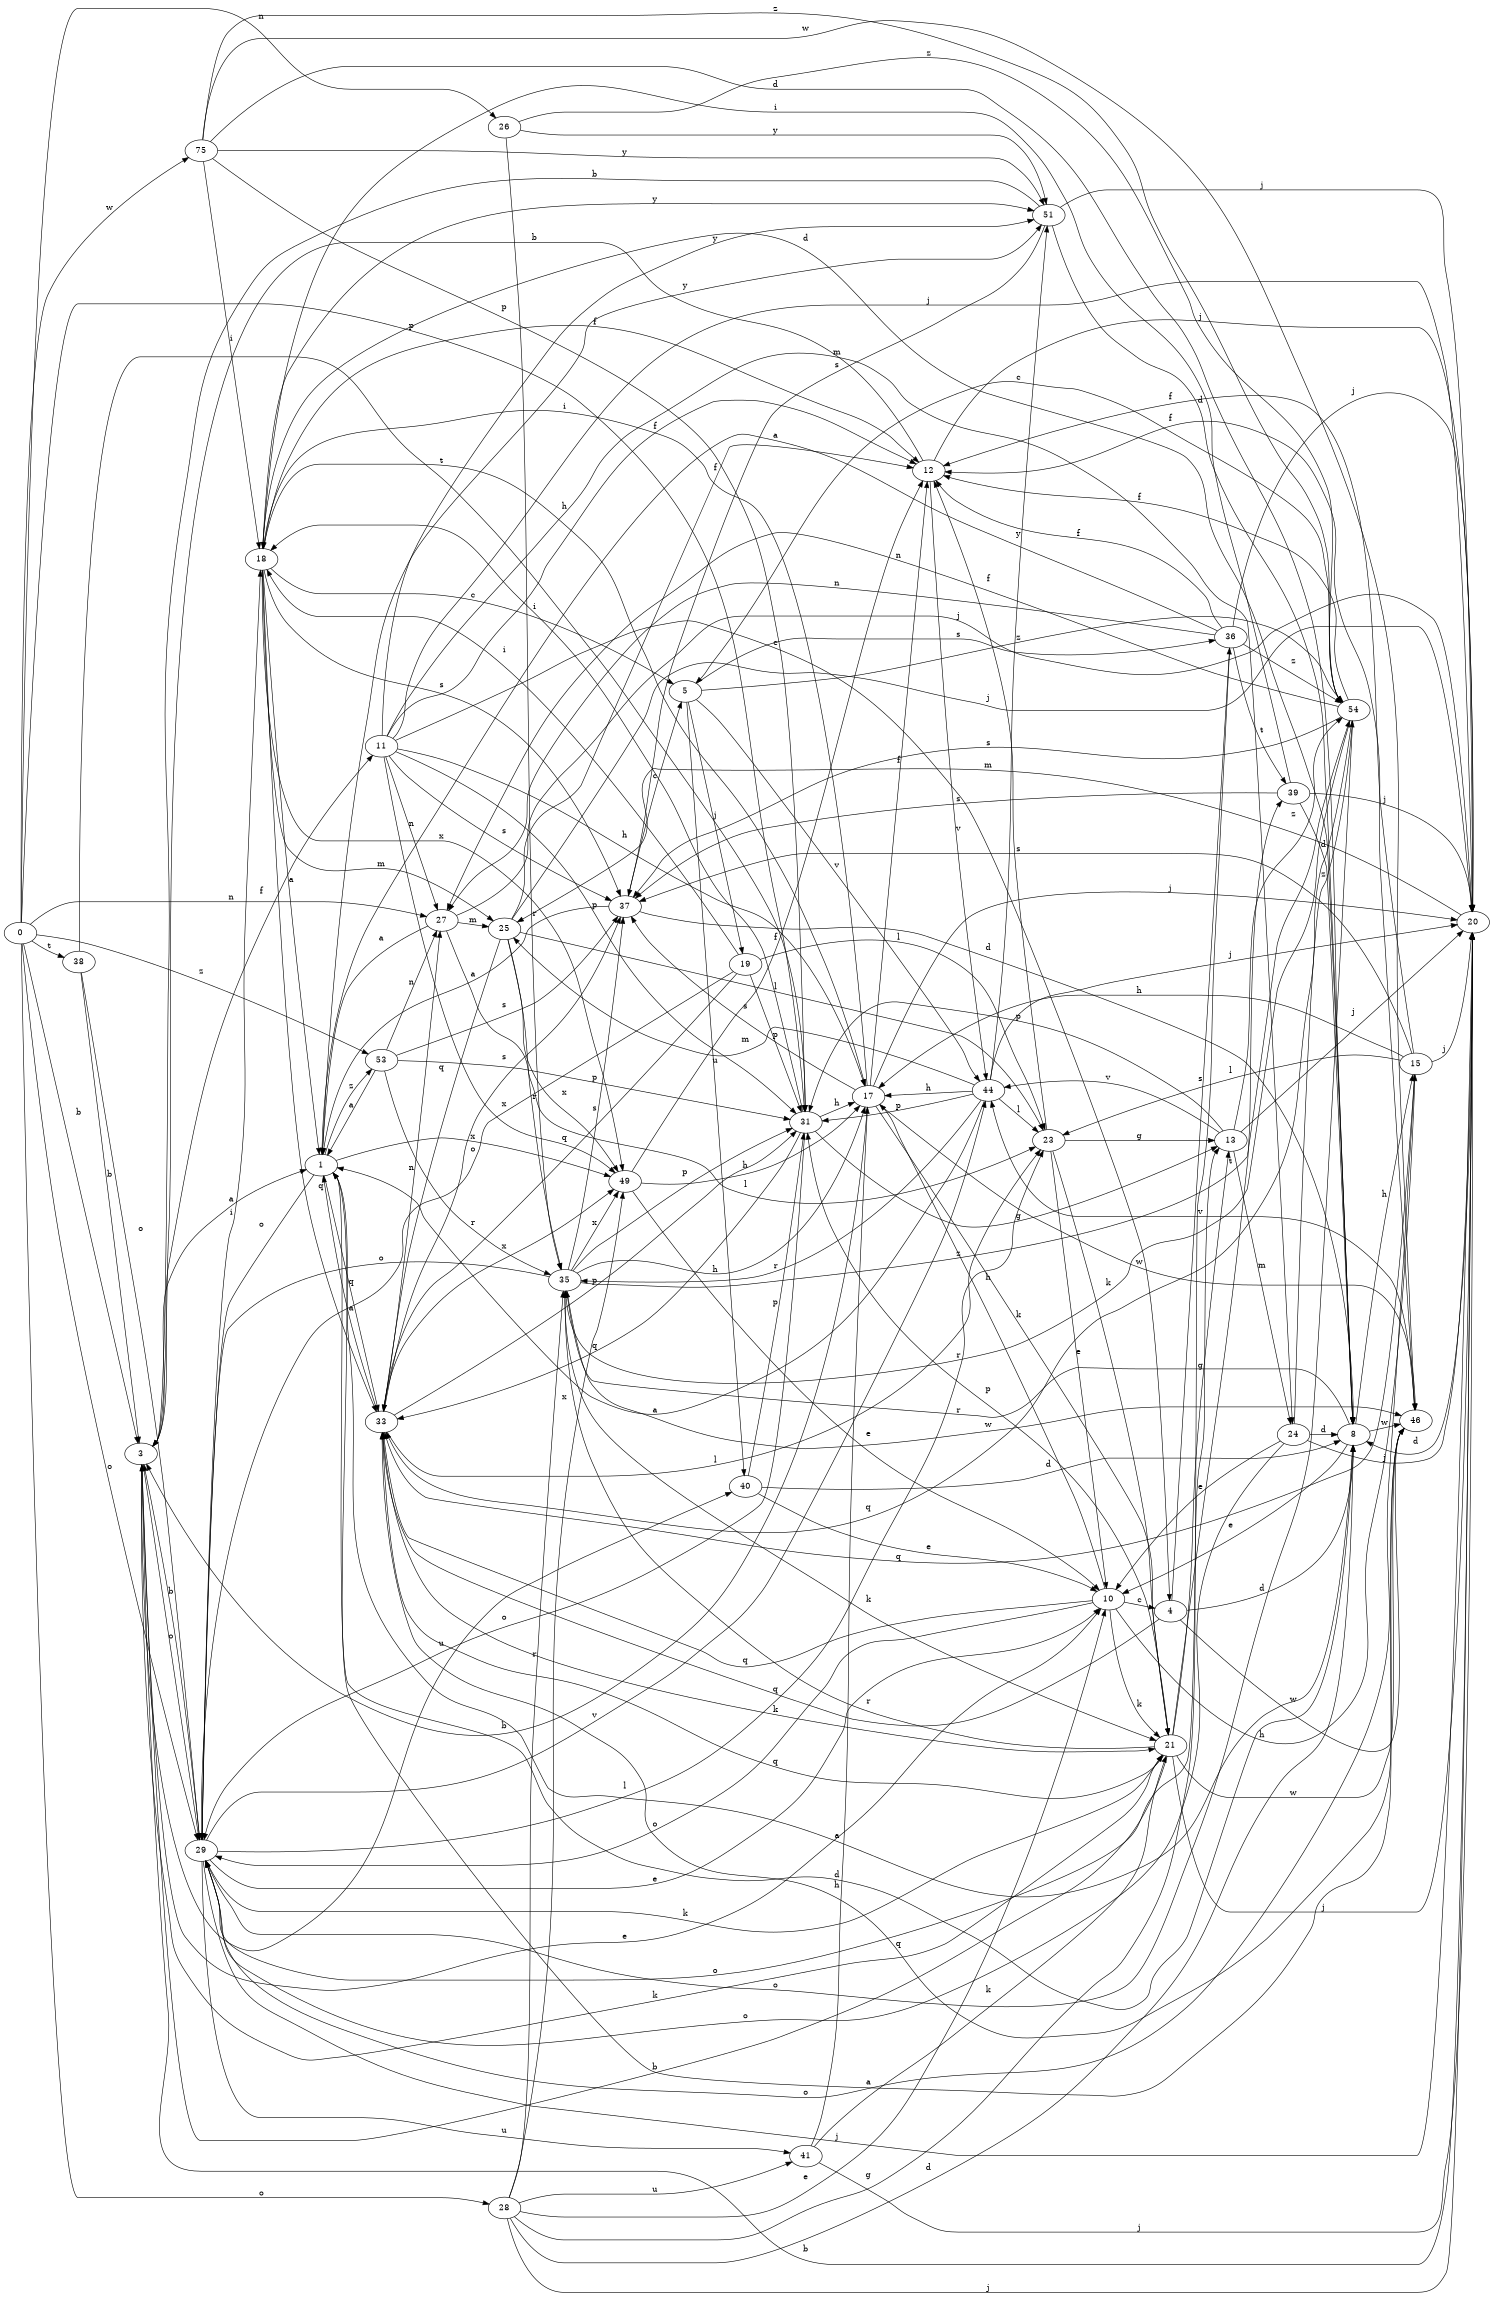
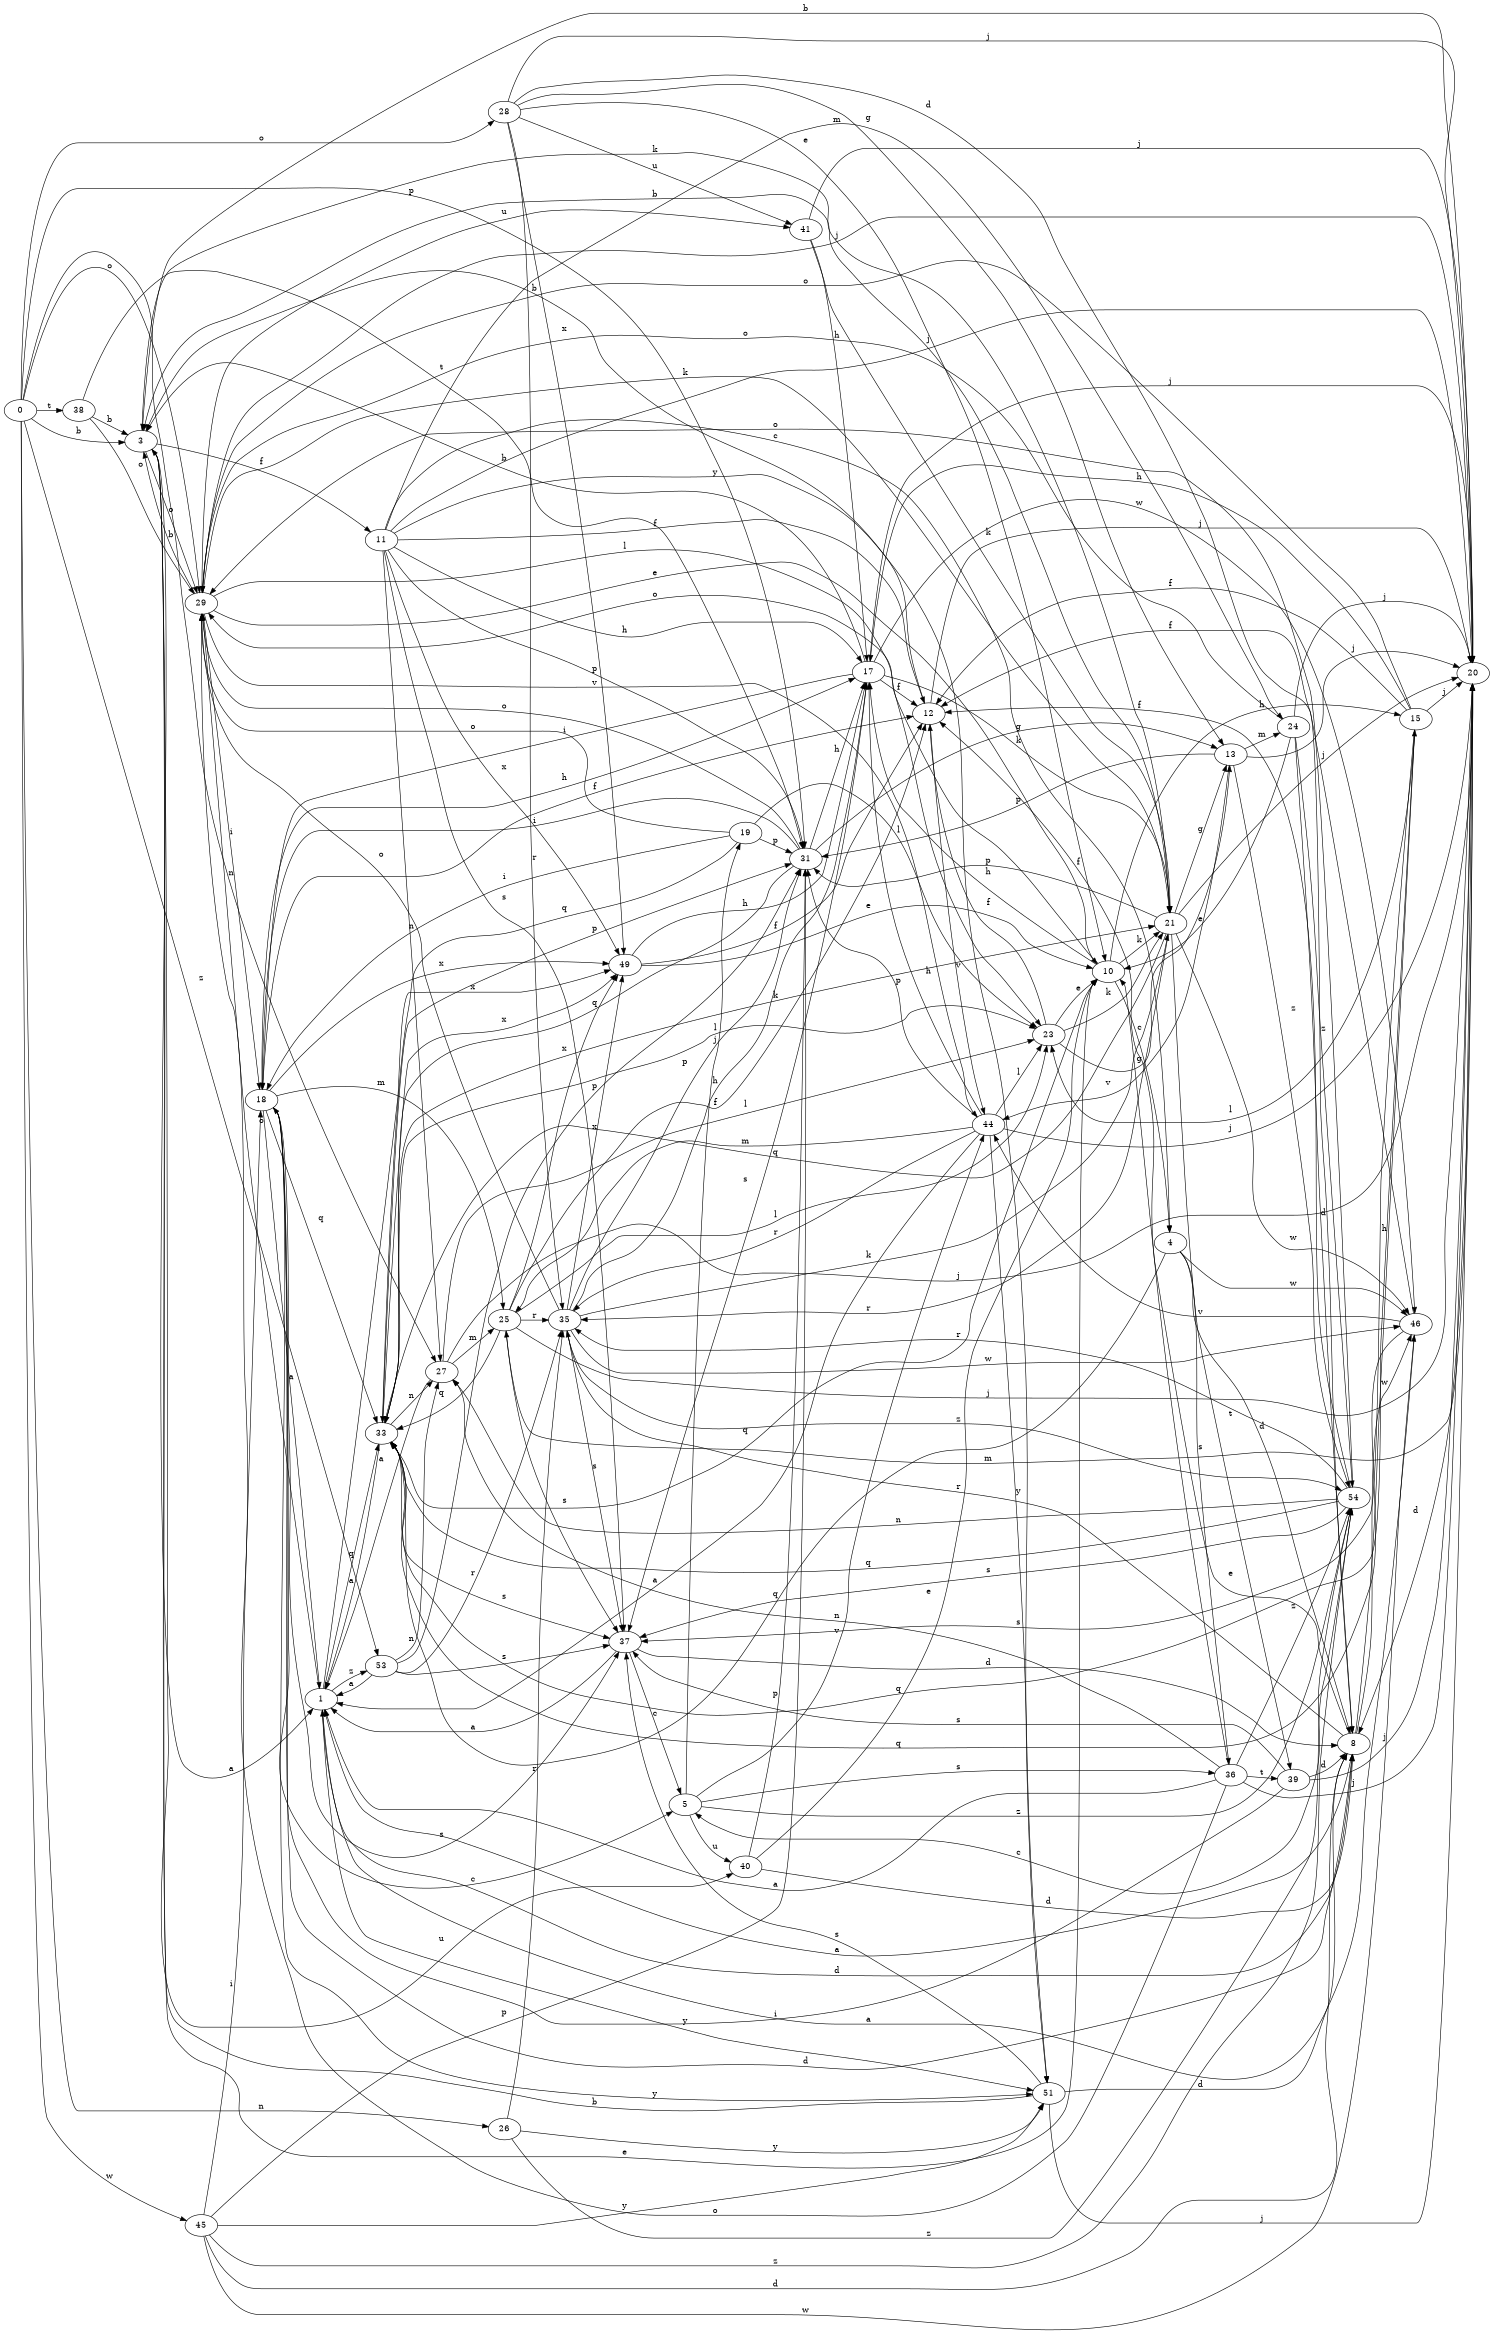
(201, 151) -> (201, 2225)
none -> (540, 1486)
